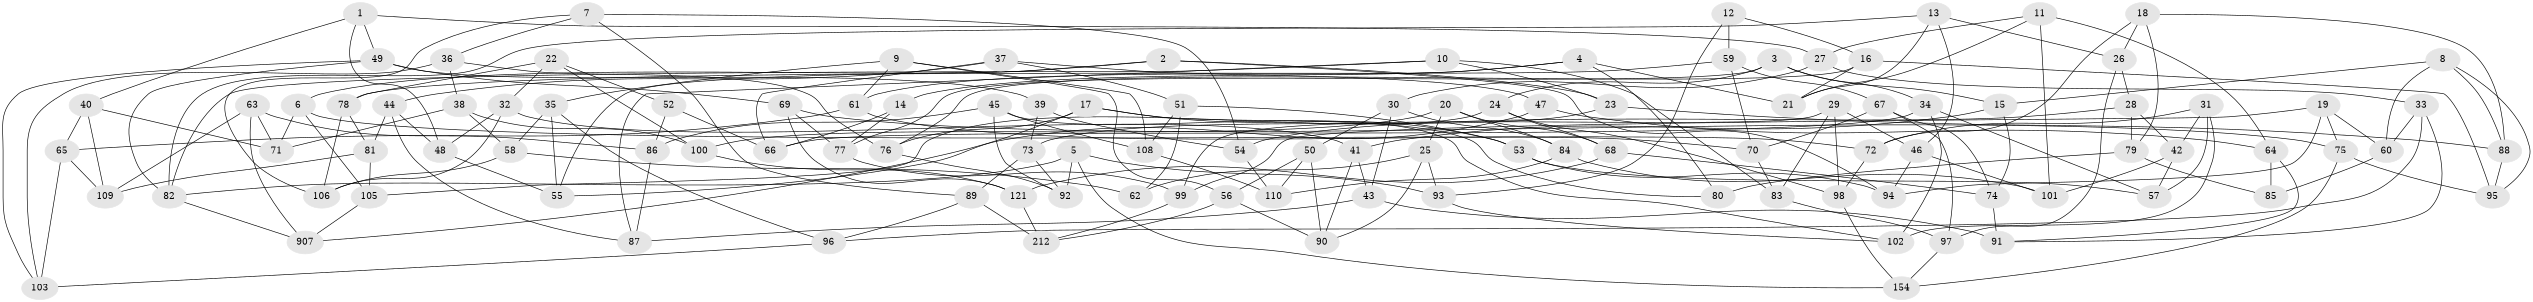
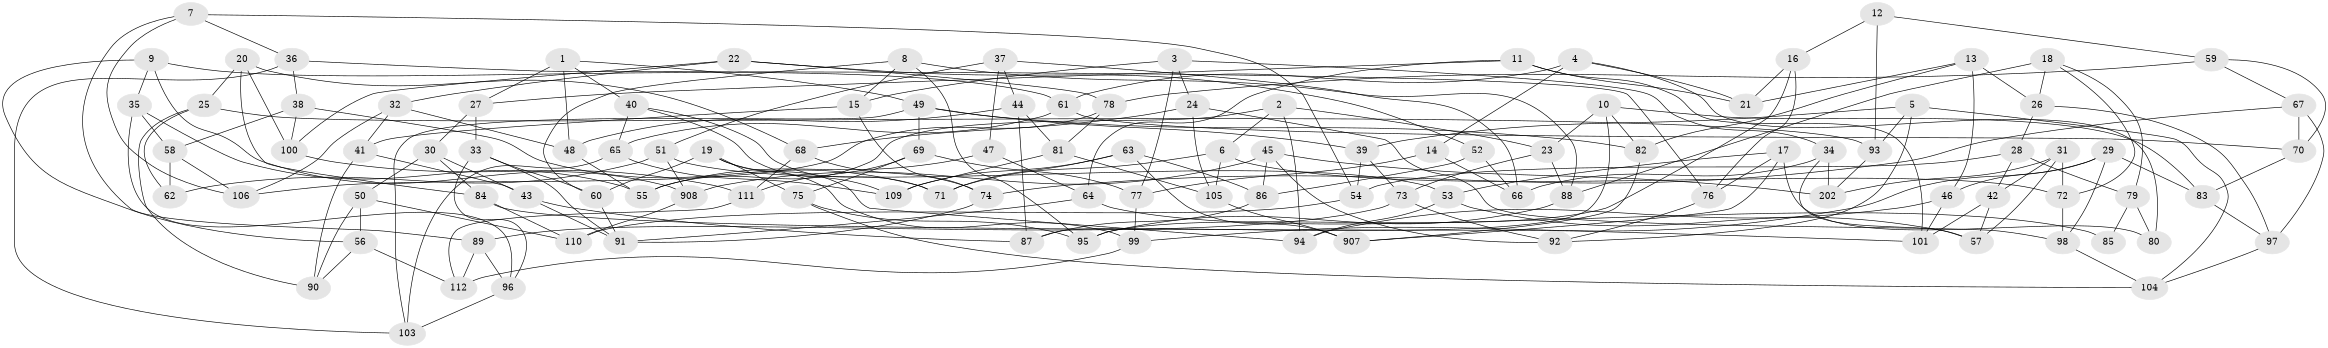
(1145, 151) -> (689, 197)
(2326, 177) -> (609, 220)
(690, 185) -> (1675, 122)
(1019, 197) -> (746, 197)
(1042, 242) -> (459, 288)
(1896, 242) -> (1828, 197)
(1902, 288) -> (2150, 288)
